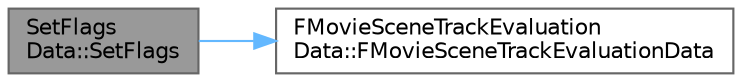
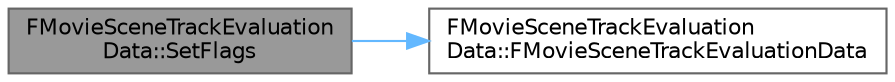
(104, 41) -> (180, 41)
